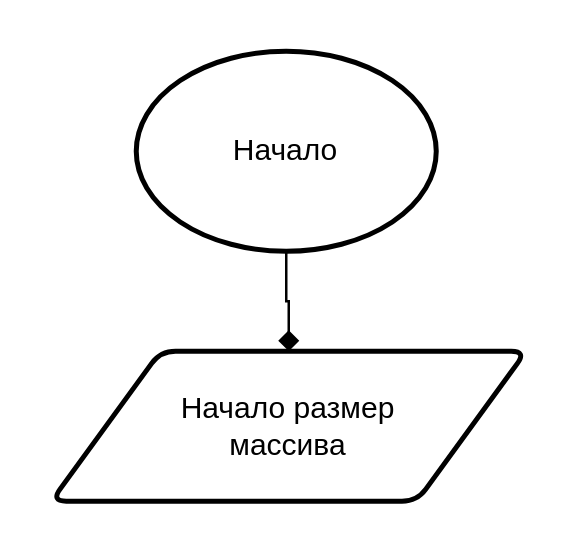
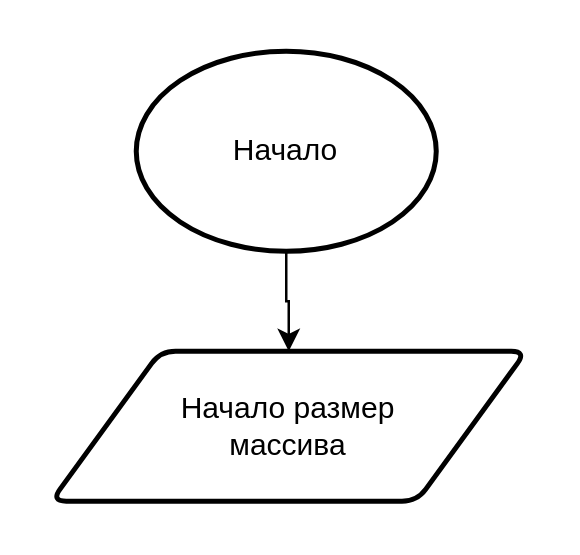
(289, 331) -> (289, 332)
